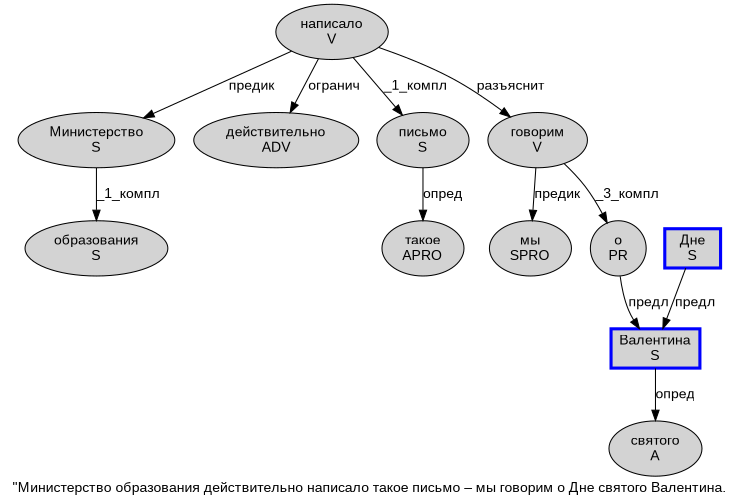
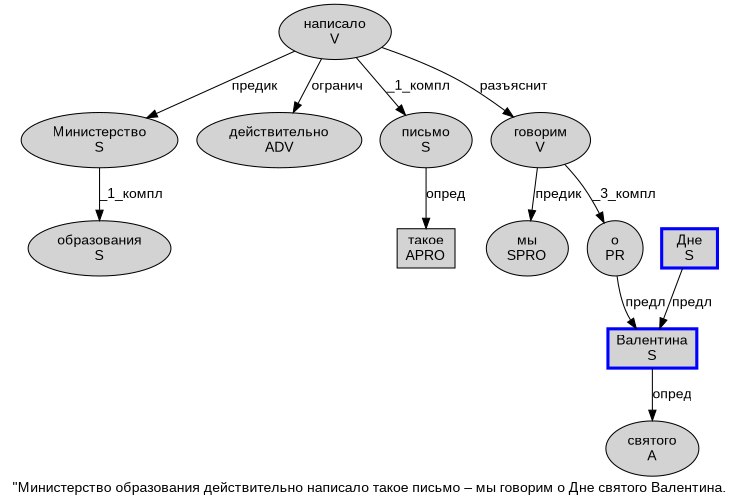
(423, 248) -> (426, 248)
